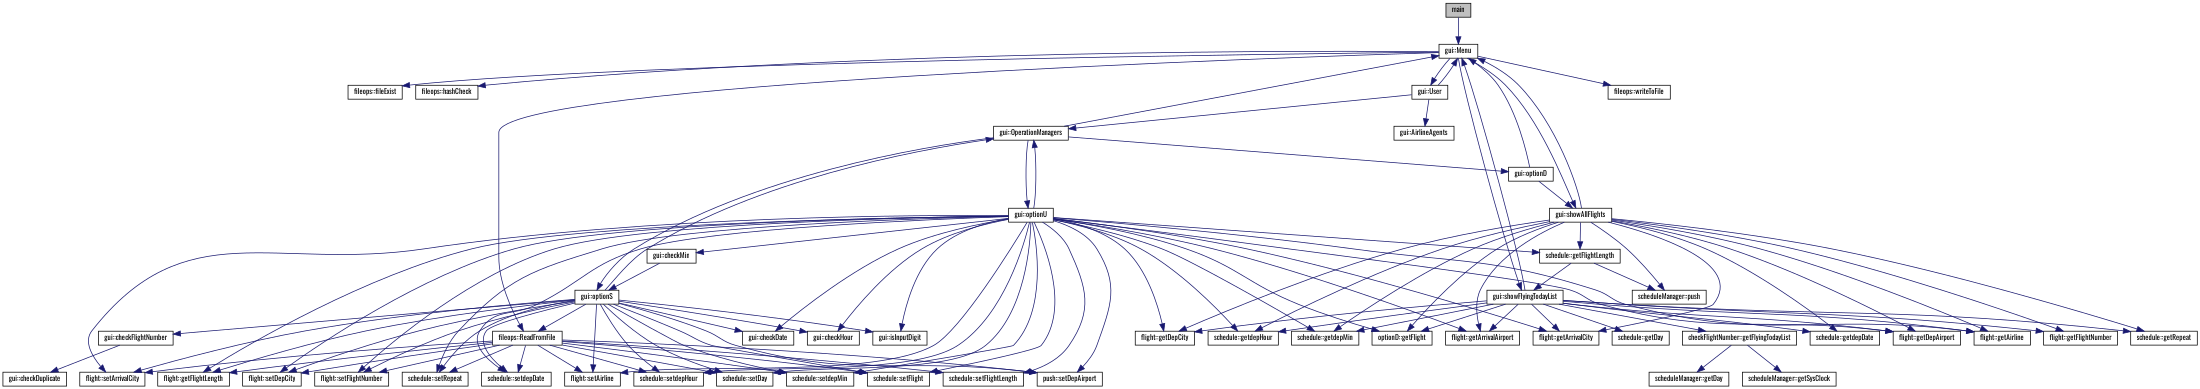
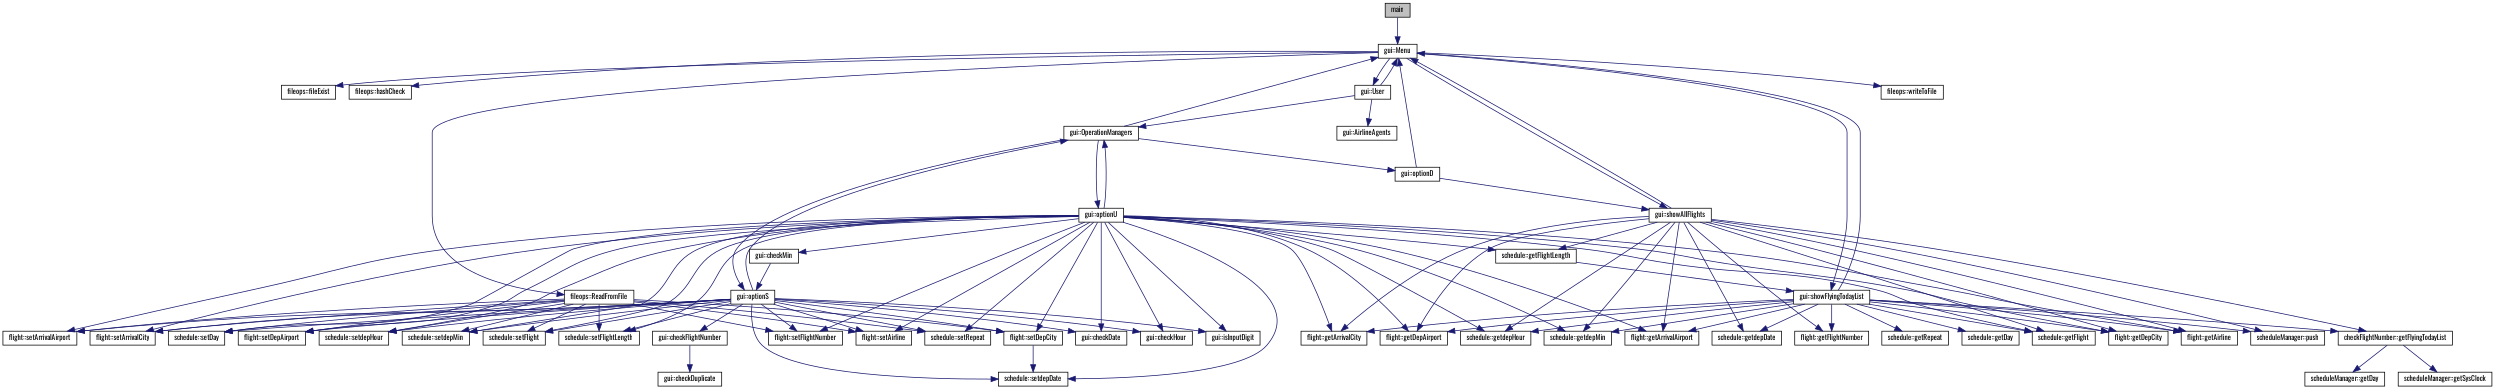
(1878, 259) -> (2037, 266)
(1621, 275) -> (2057, 313)
(565, 316) -> (681, 316)
(1402, 338) -> (2064, 338)
(523, 355) -> (1033, 355)
(194, 379) -> (40, 338)
(1070, 379) -> (272, 338)
